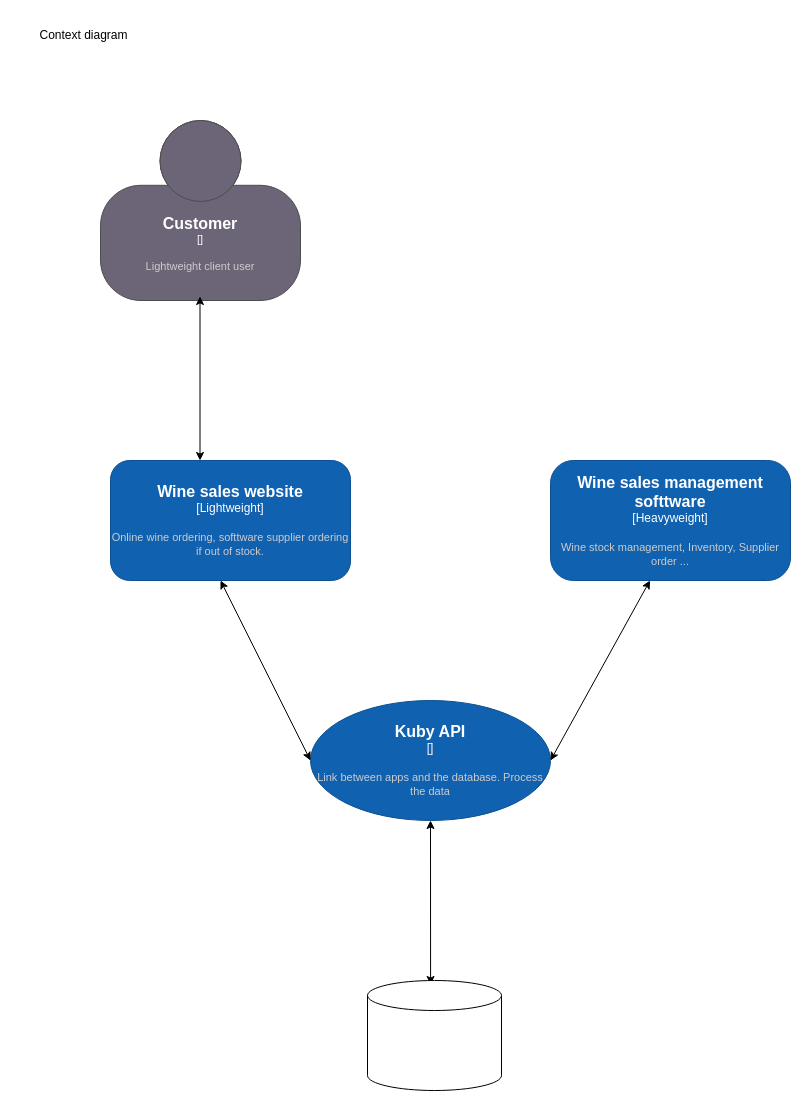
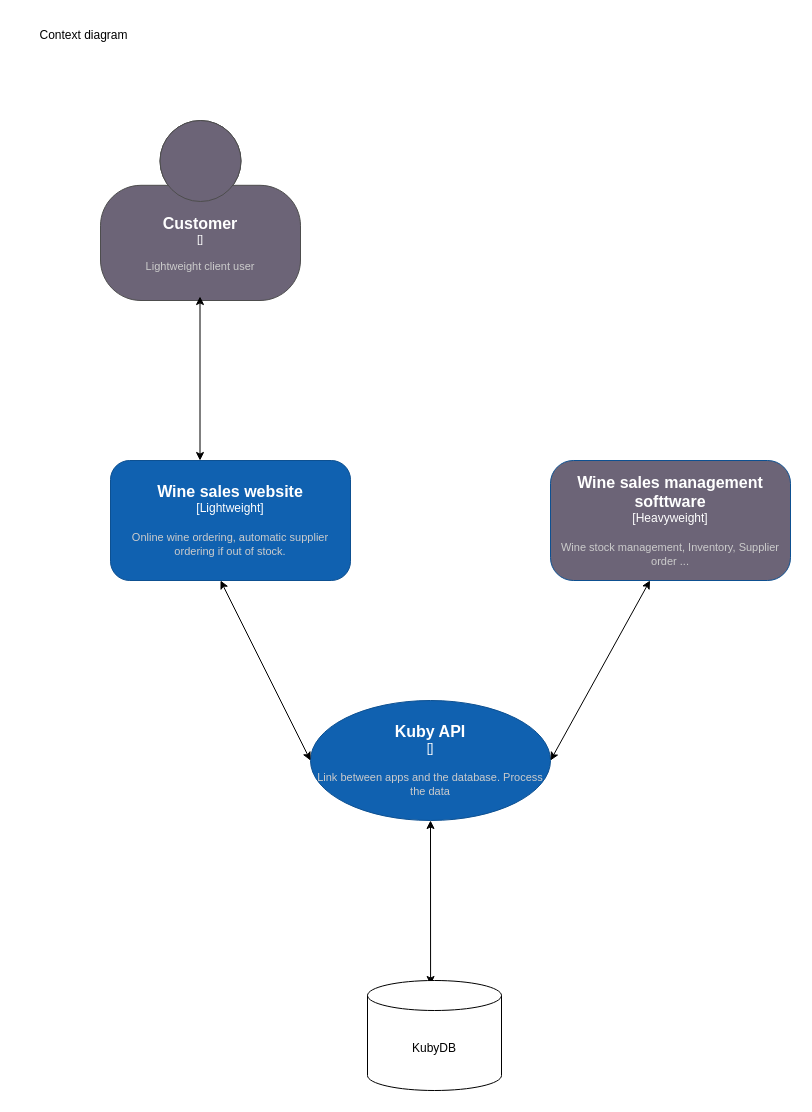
(231, 521) -> (231, 521)
(671, 521) -> (671, 521)
none -> (435, 1048)
